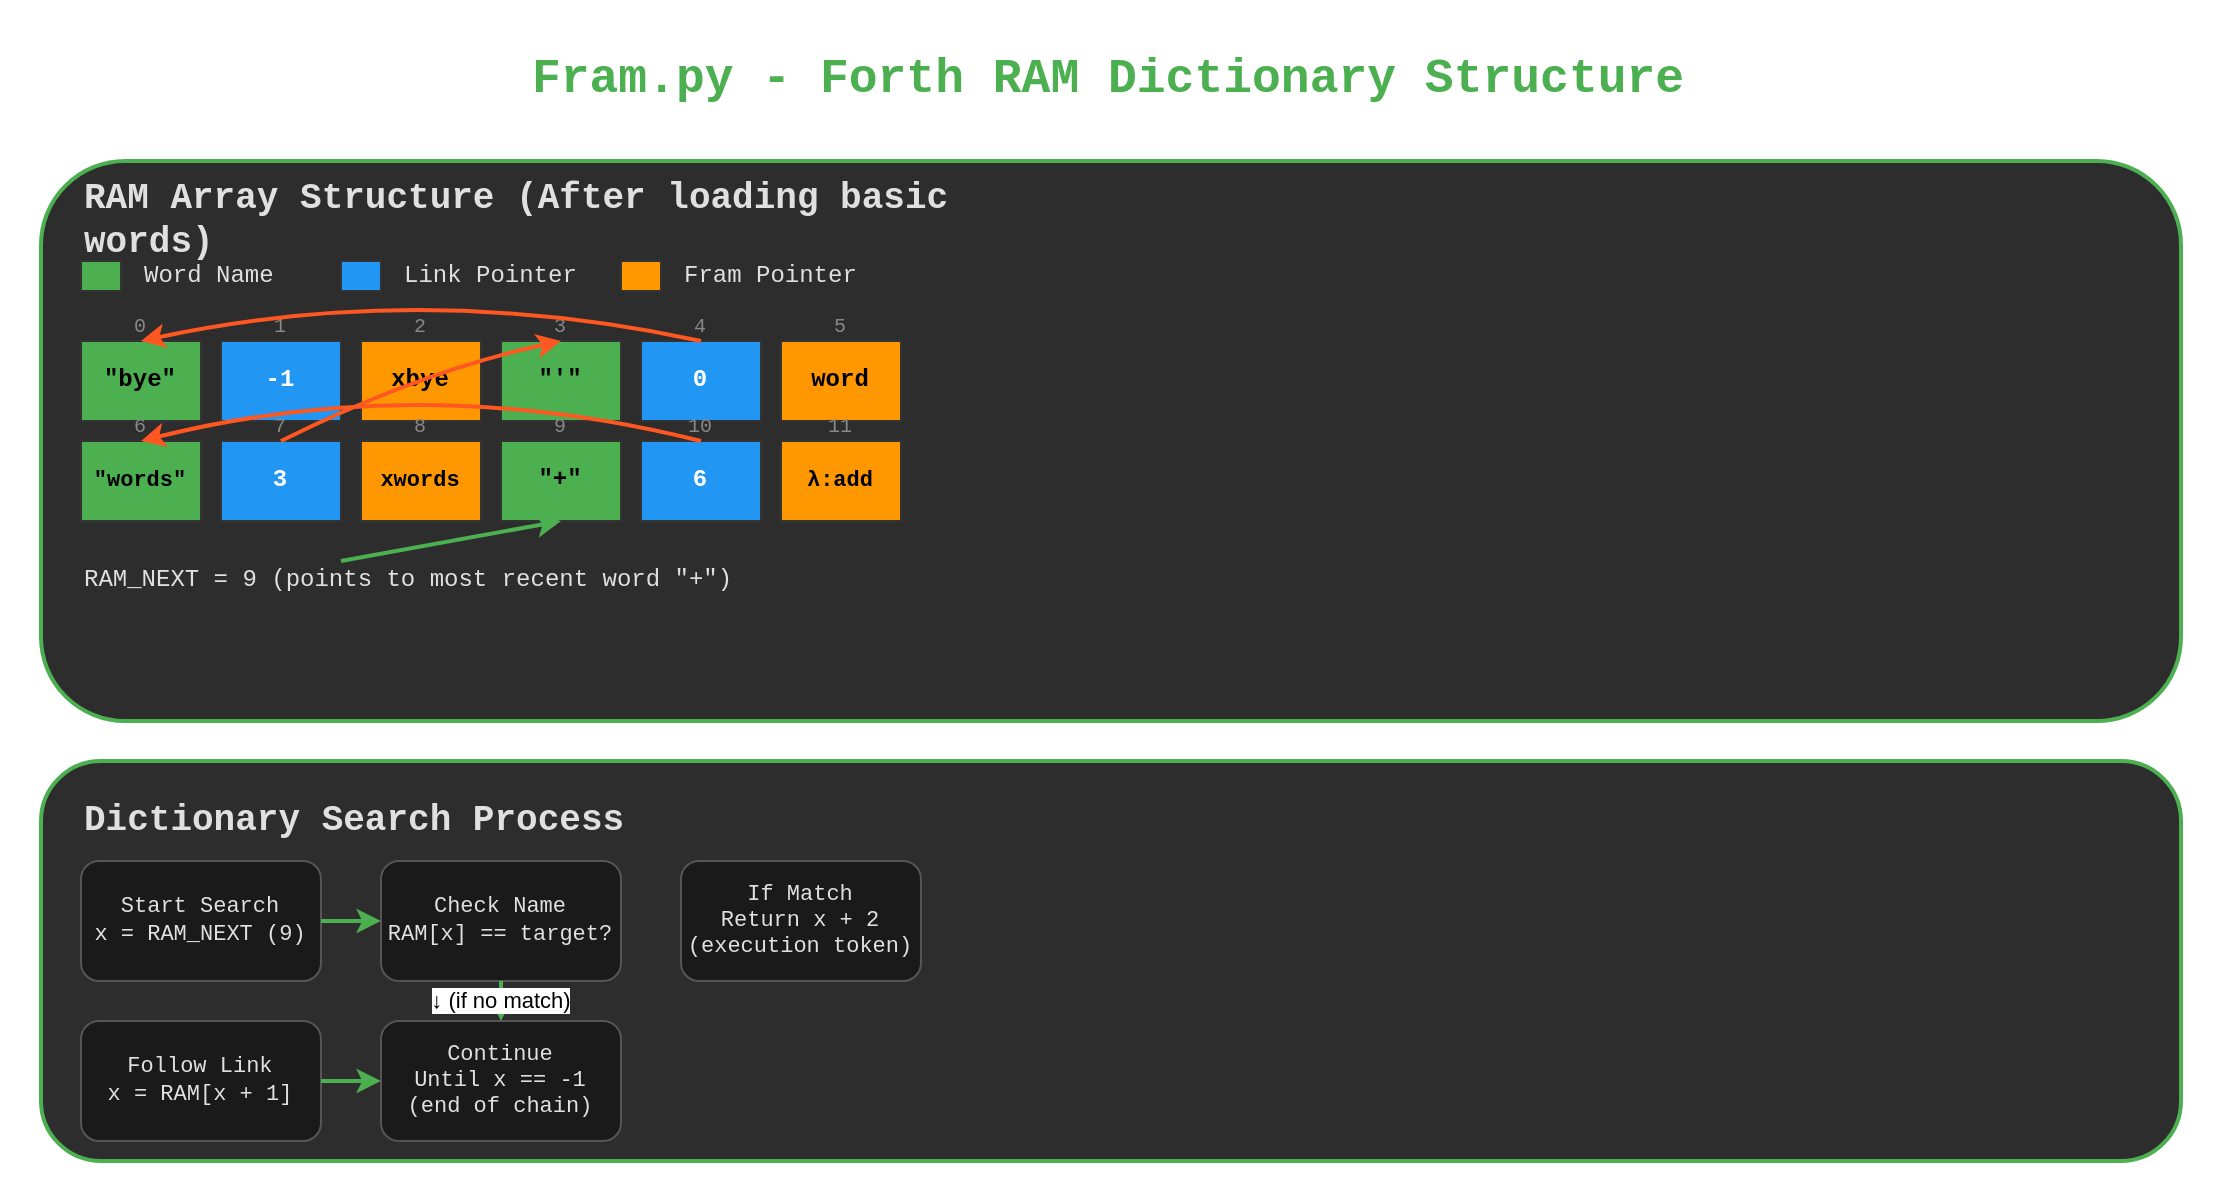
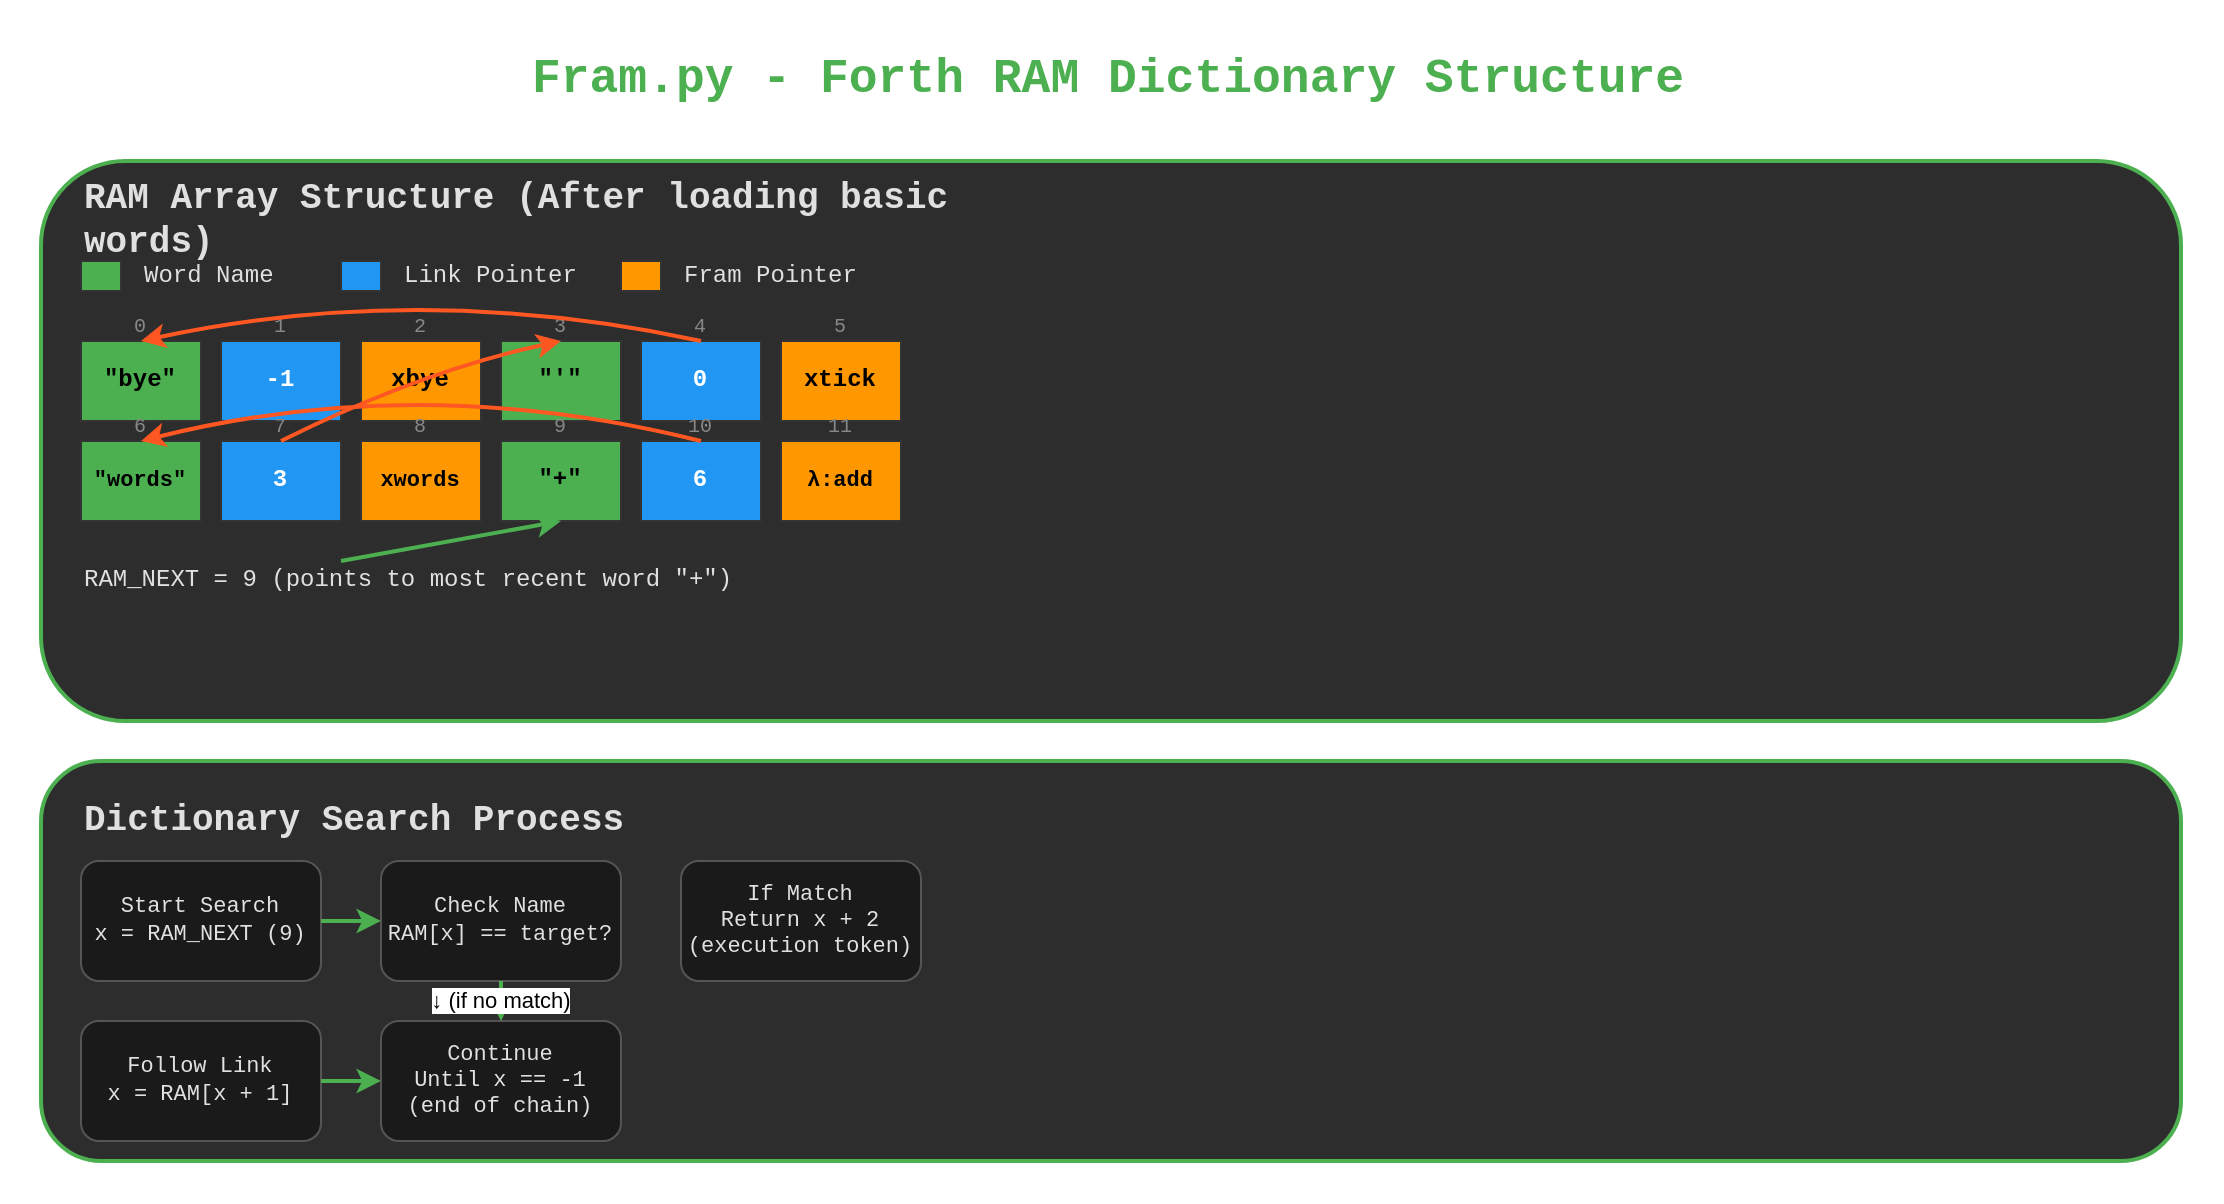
(841, 381) -> (841, 381)
